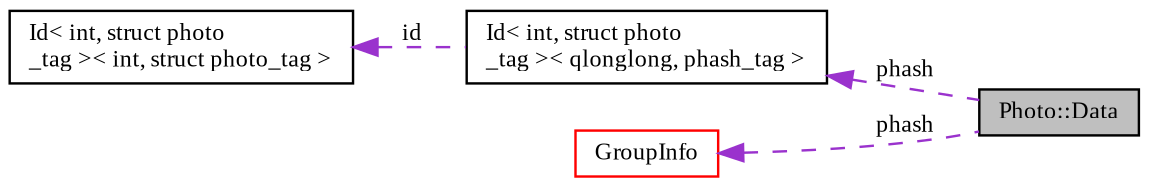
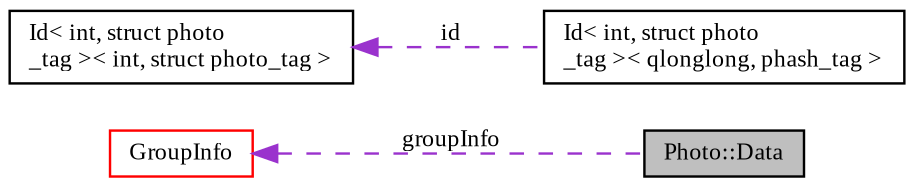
(916, 90) -> none
(903, 126) -> (449, 140)
